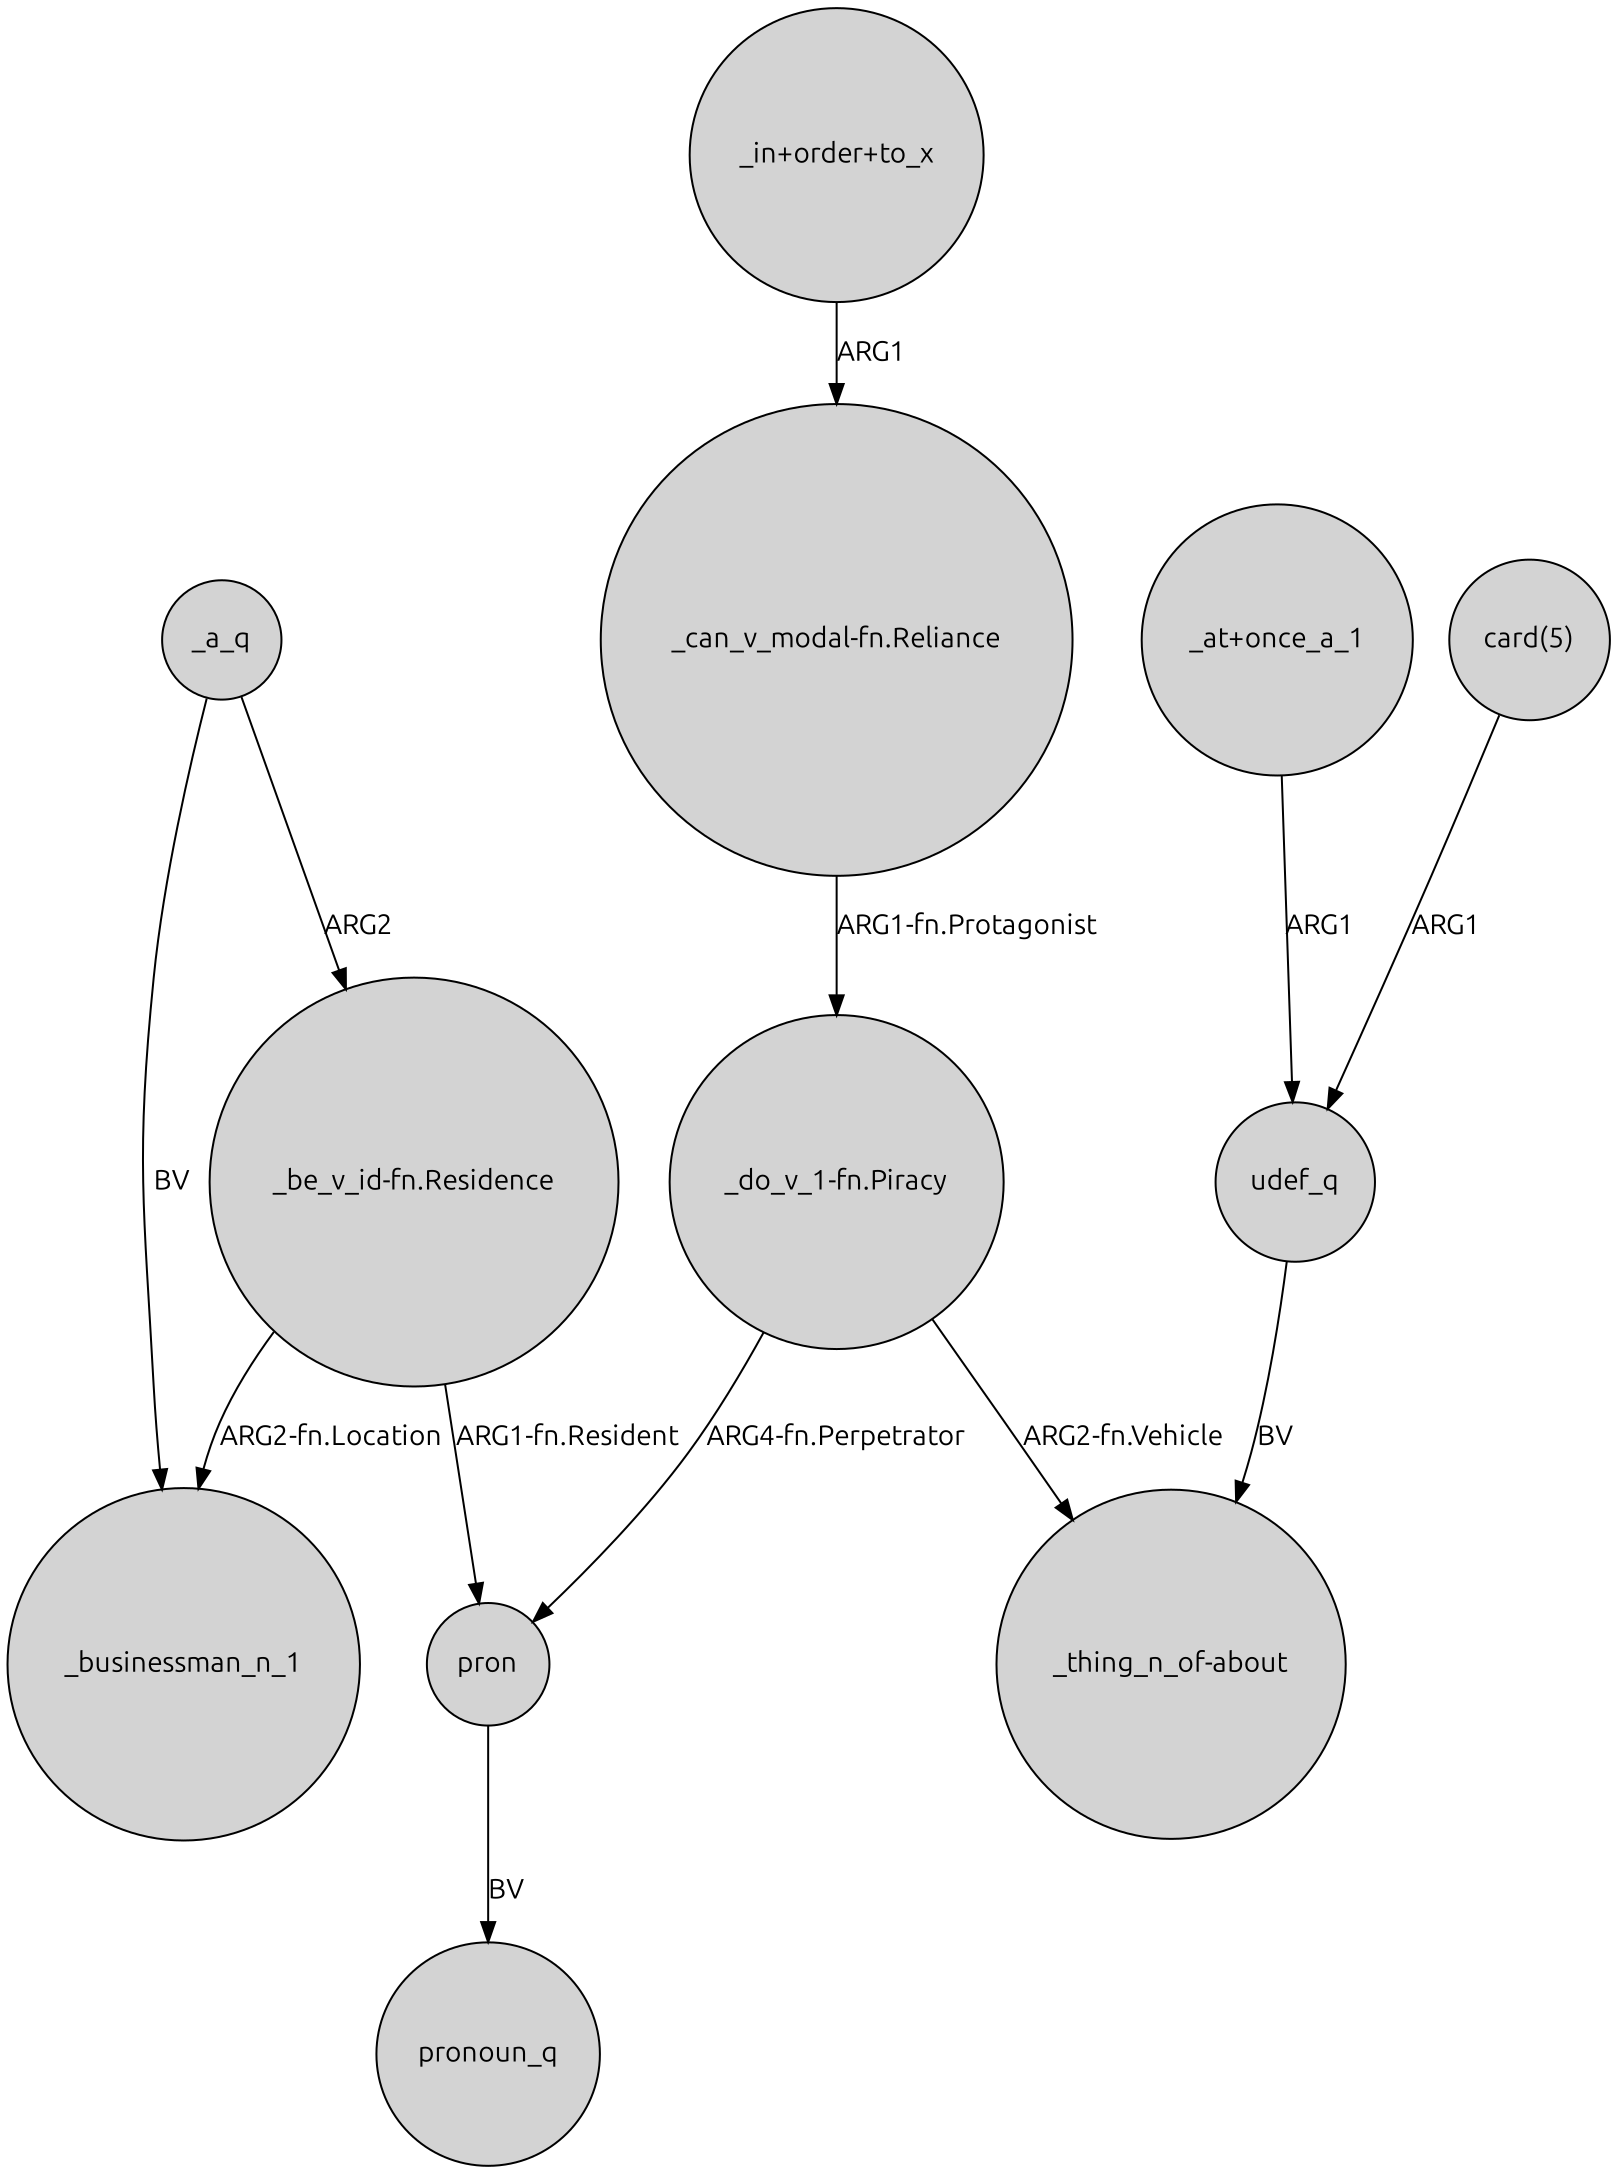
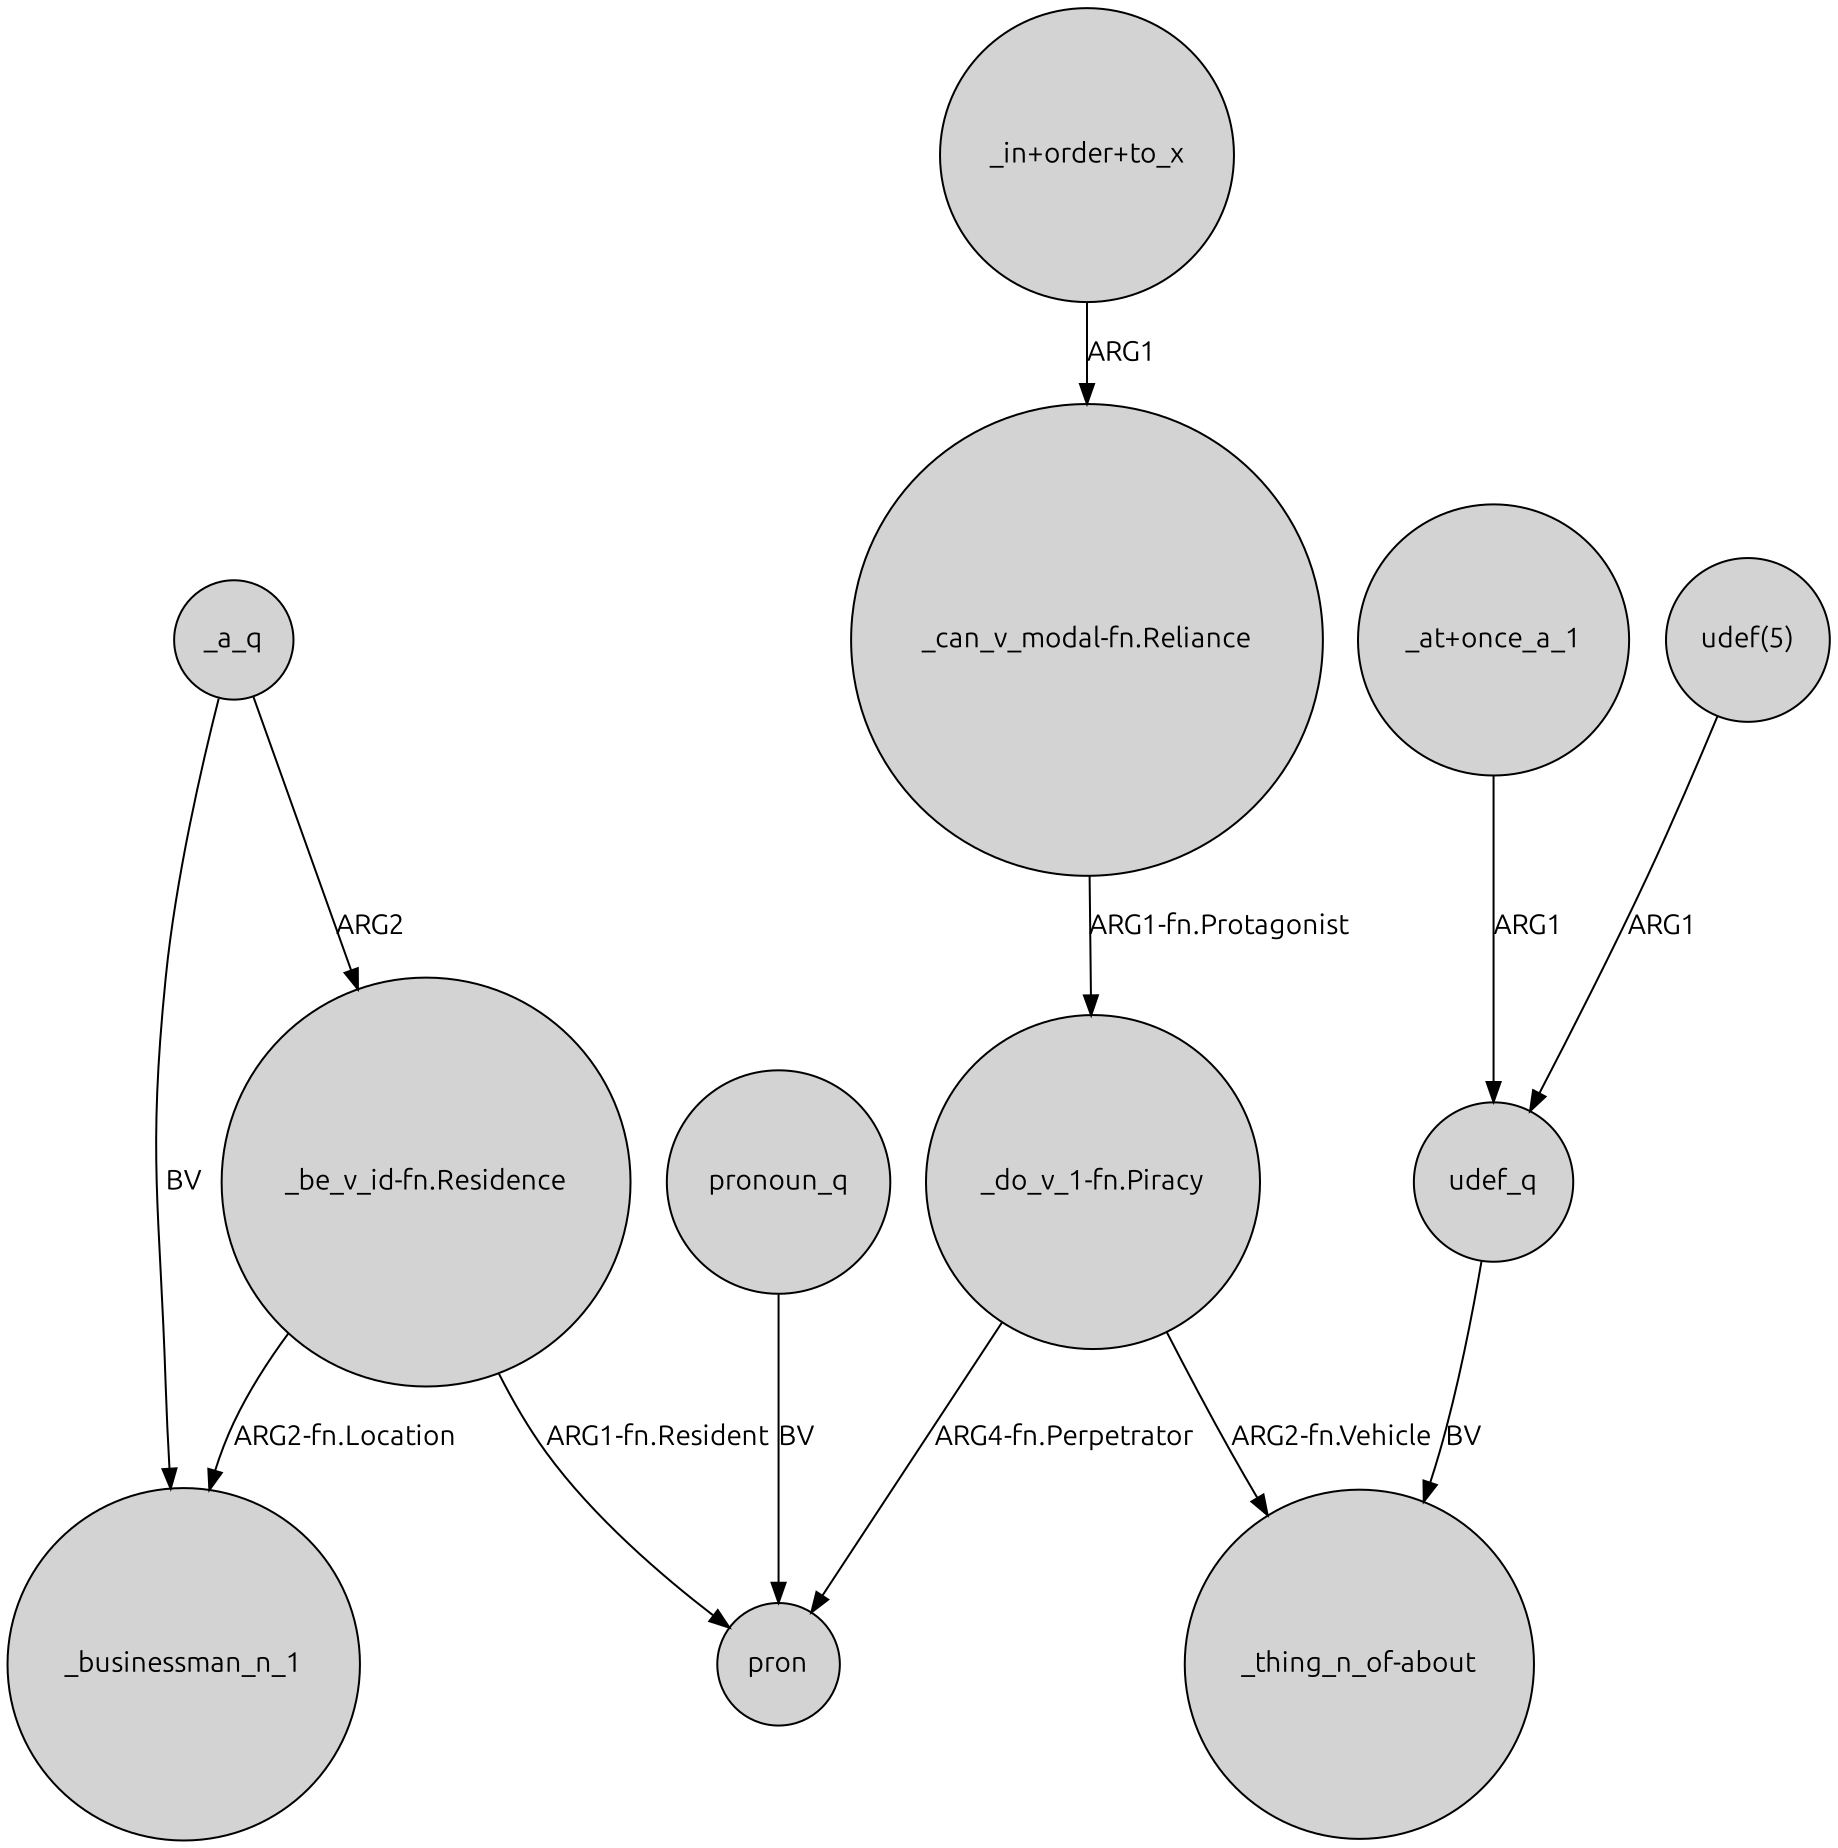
(1530, 640) -> (1748, 640)
(488, 1824) -> (779, 1439)
